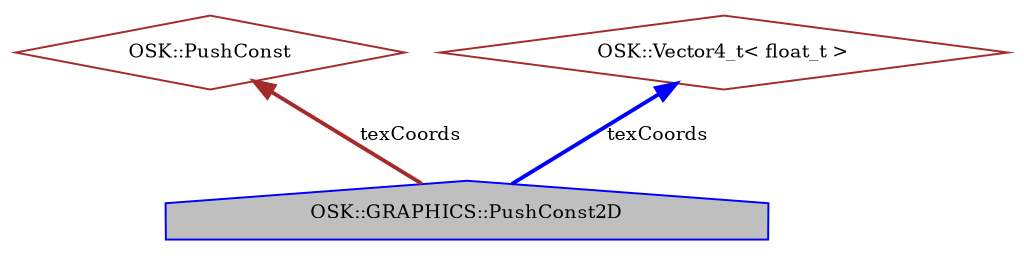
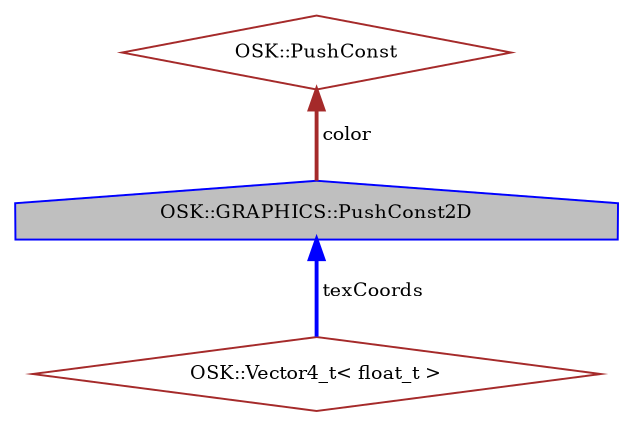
(408, 135) -> (344, 135)
(586, 139) -> (317, 298)
